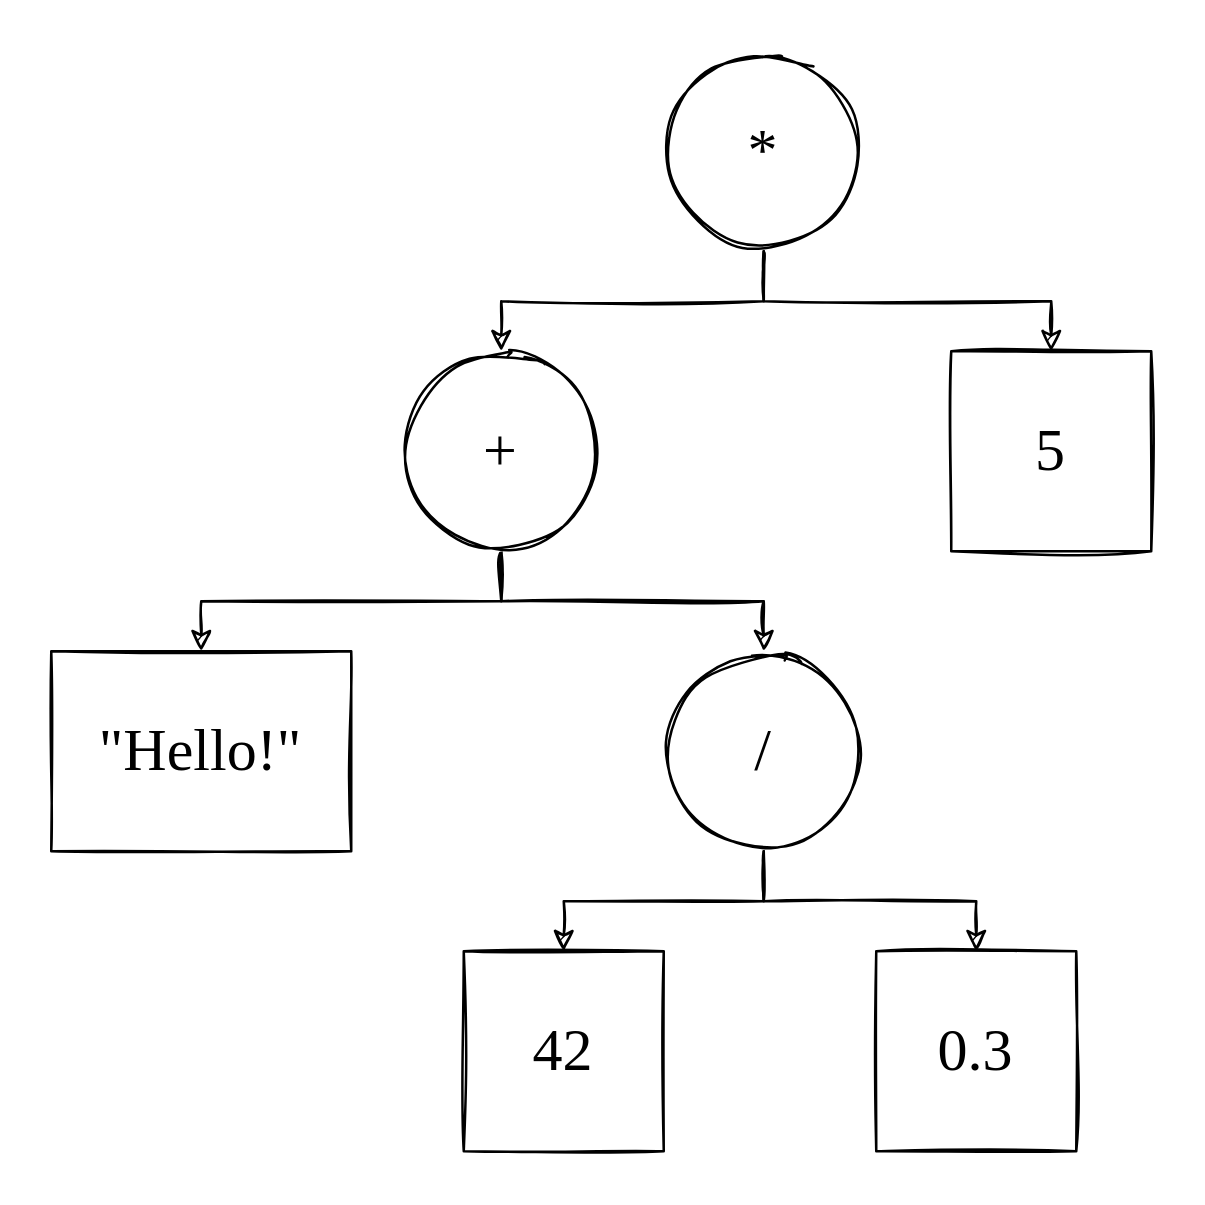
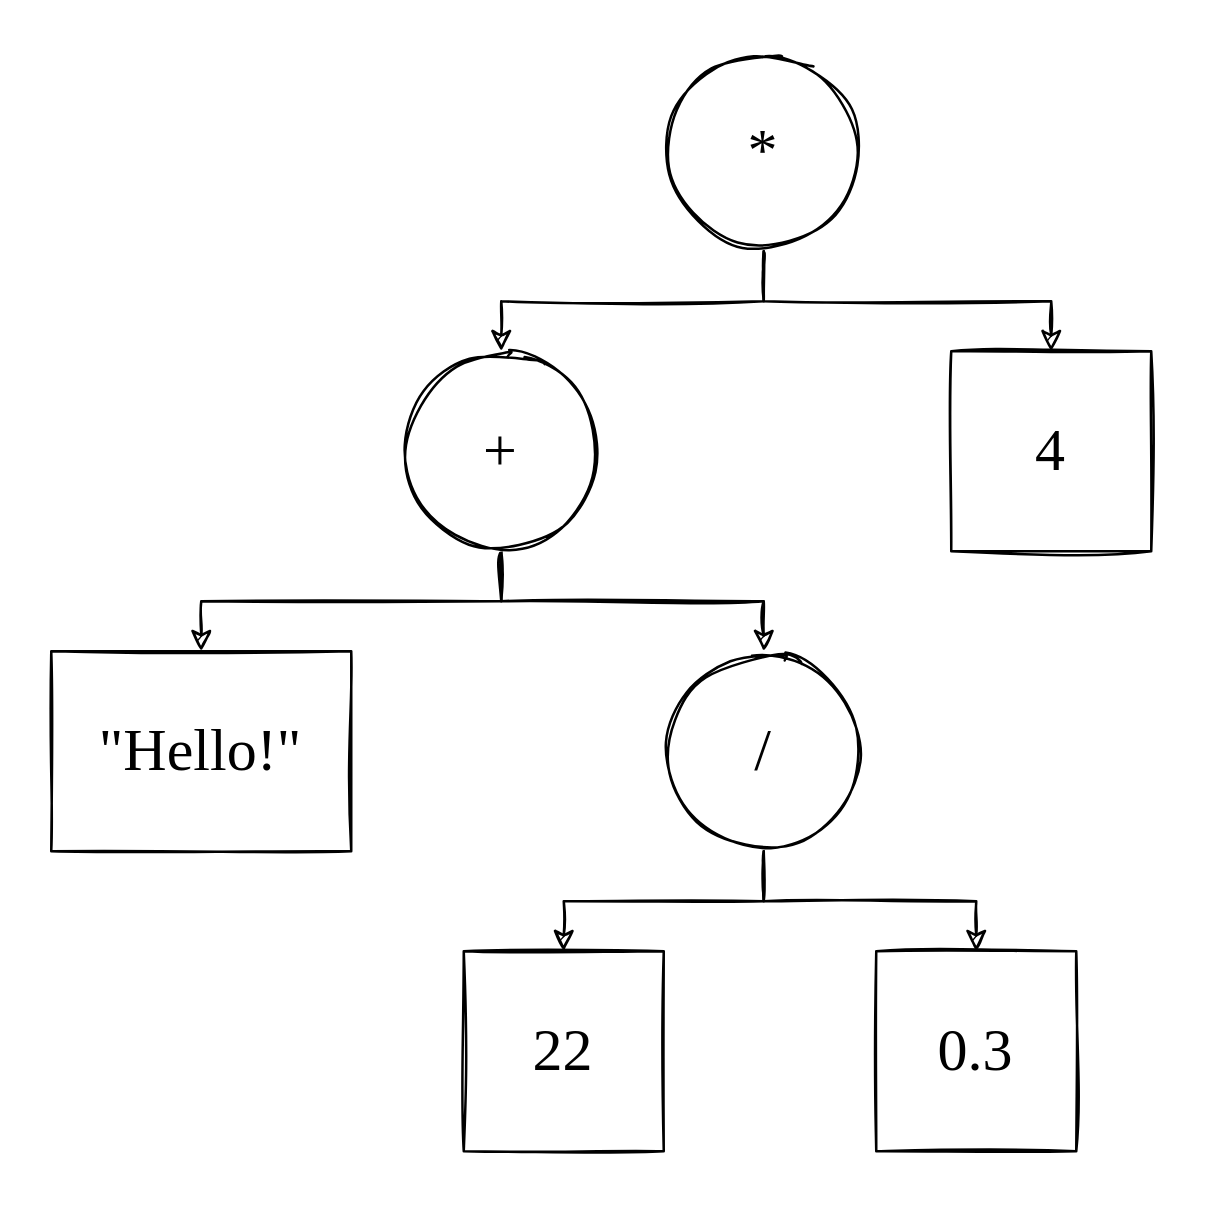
(1051, 451) -> (1051, 451)
(564, 1051) -> (564, 1051)
